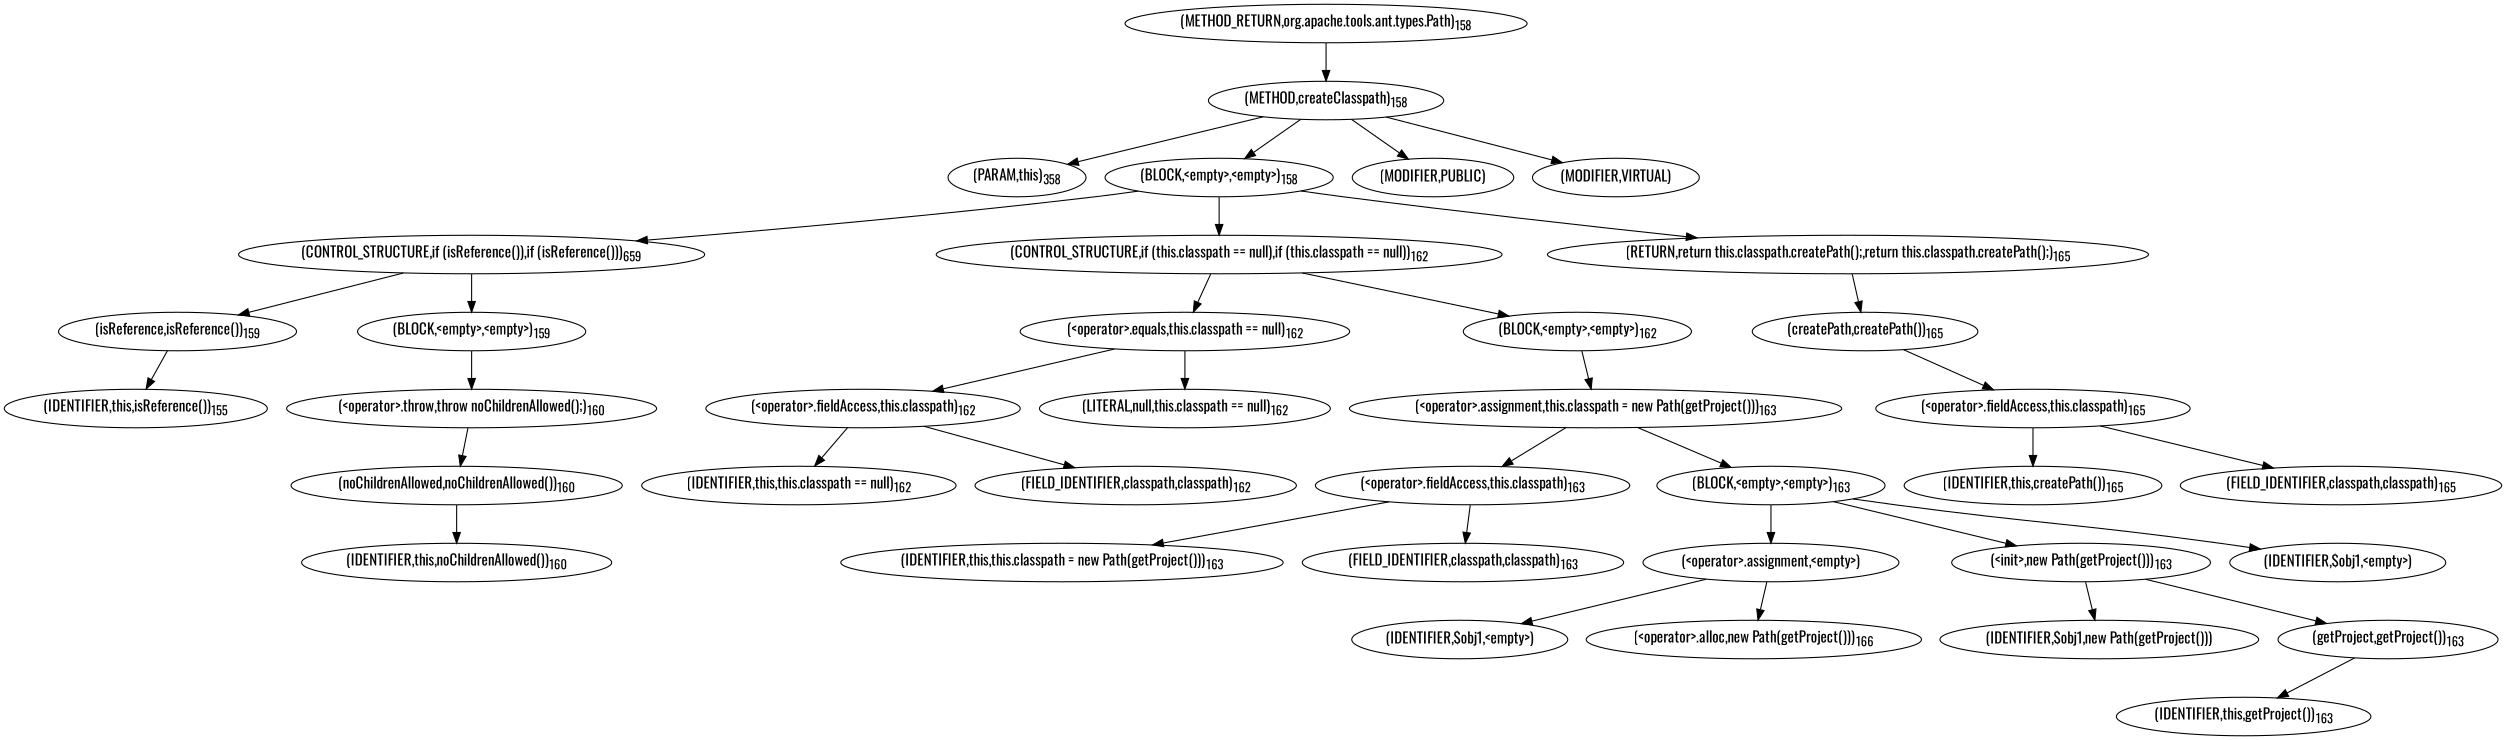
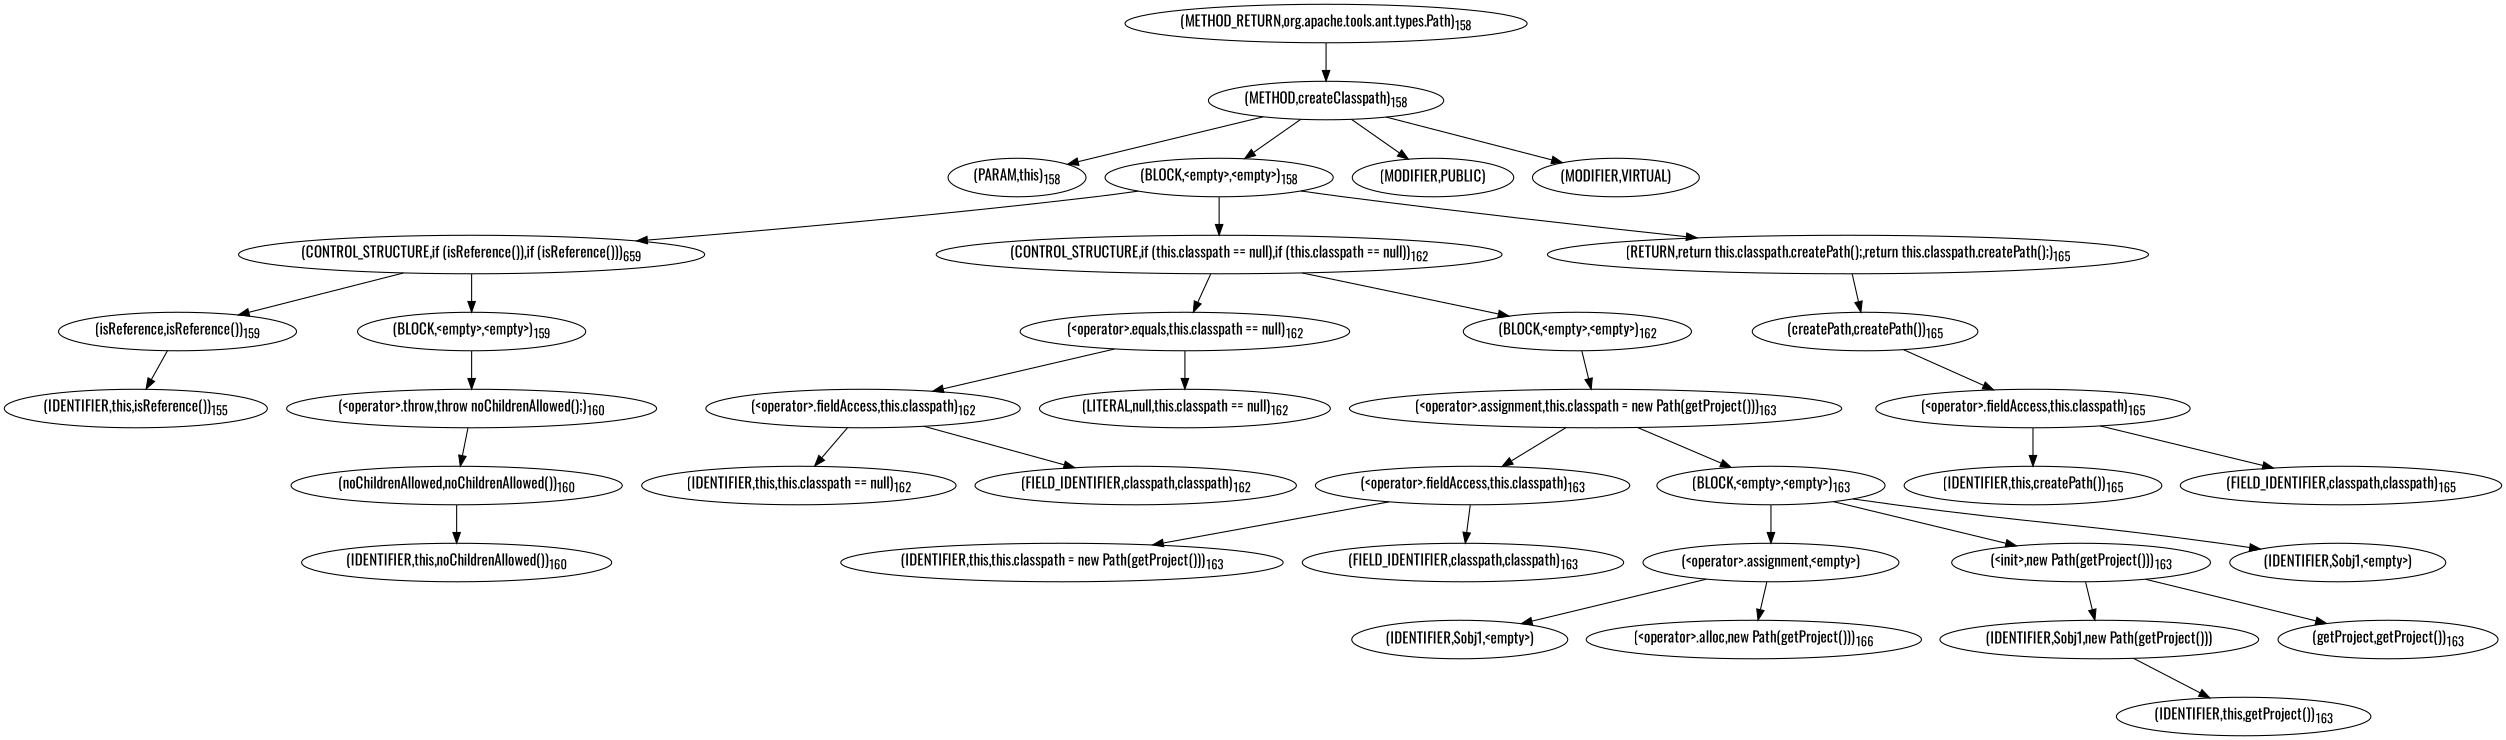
(1052, 176) -> (1052, 176)
(2321, 675) -> (2167, 676)
